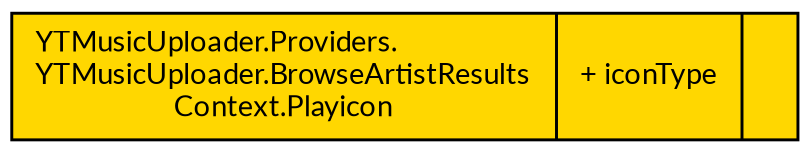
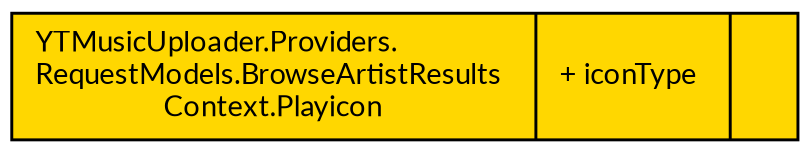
(284, 75) -> (269, 75)
